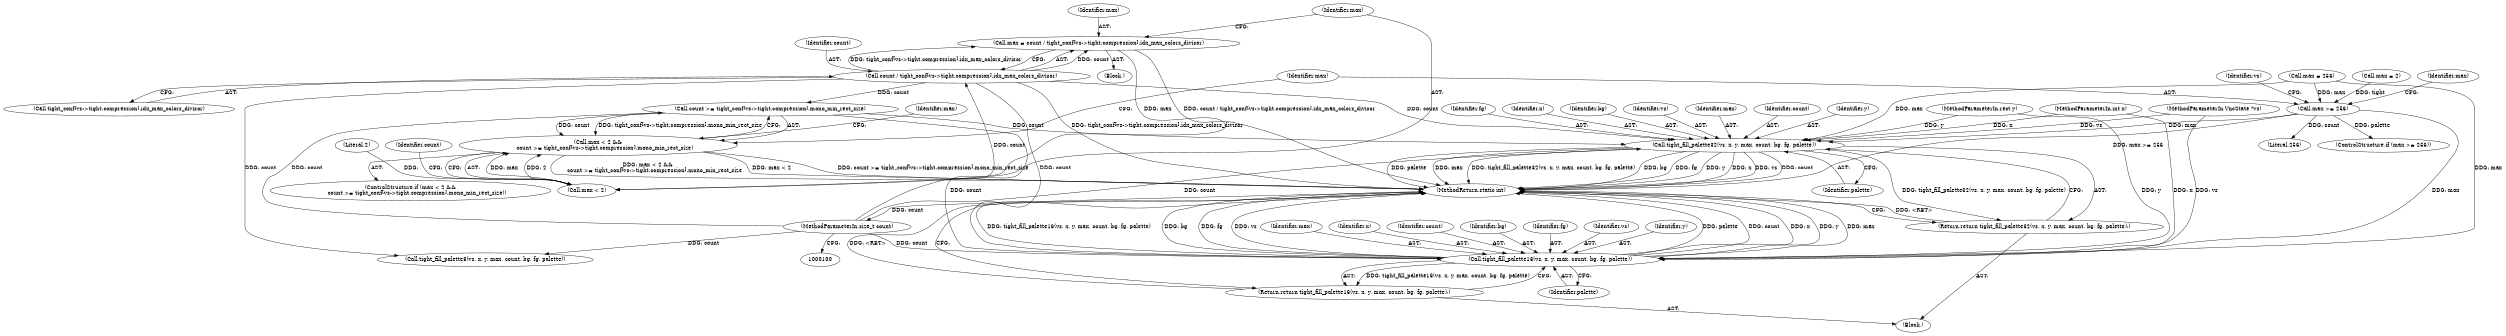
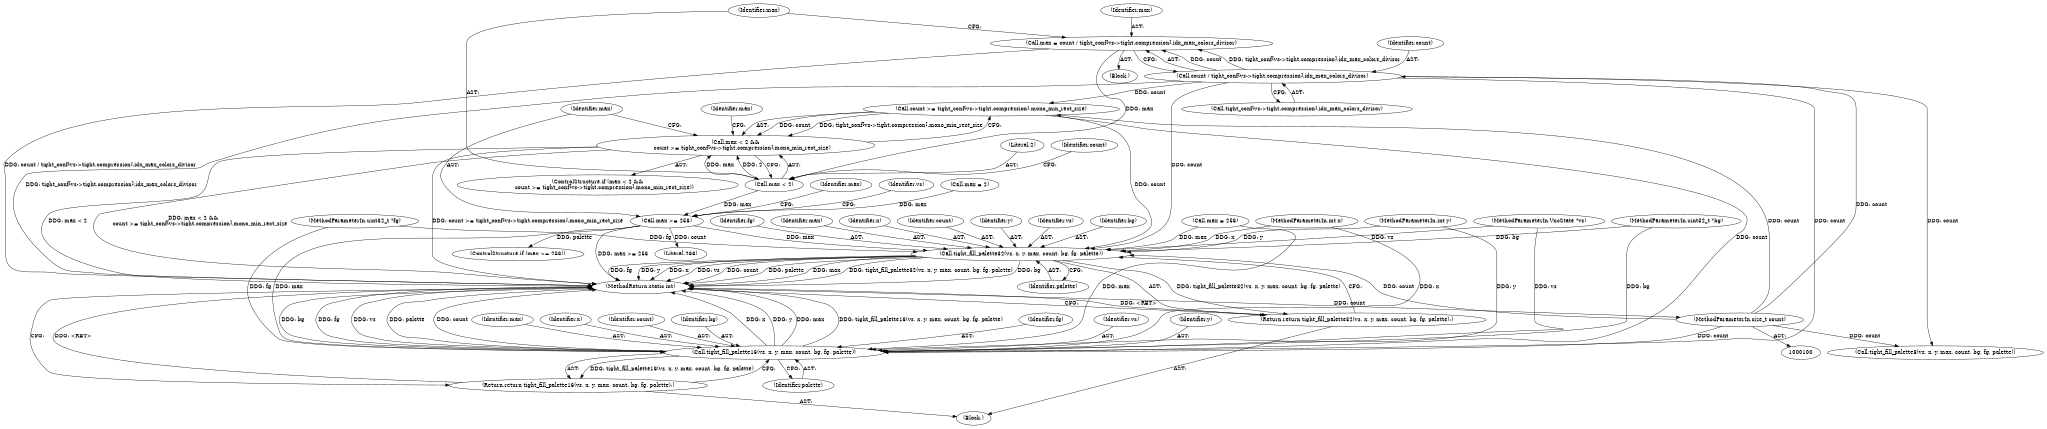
(2317, 91) -> (723, 202)
(2370, 93) -> (913, 205)
(1980, 109) -> (1416, 221)
(2285, 145) -> (681, 254)
(412, 168) -> (1013, 165)
none -> (355, 221)
none -> (1676, 221)
(835, 243) -> (1781, 336)
